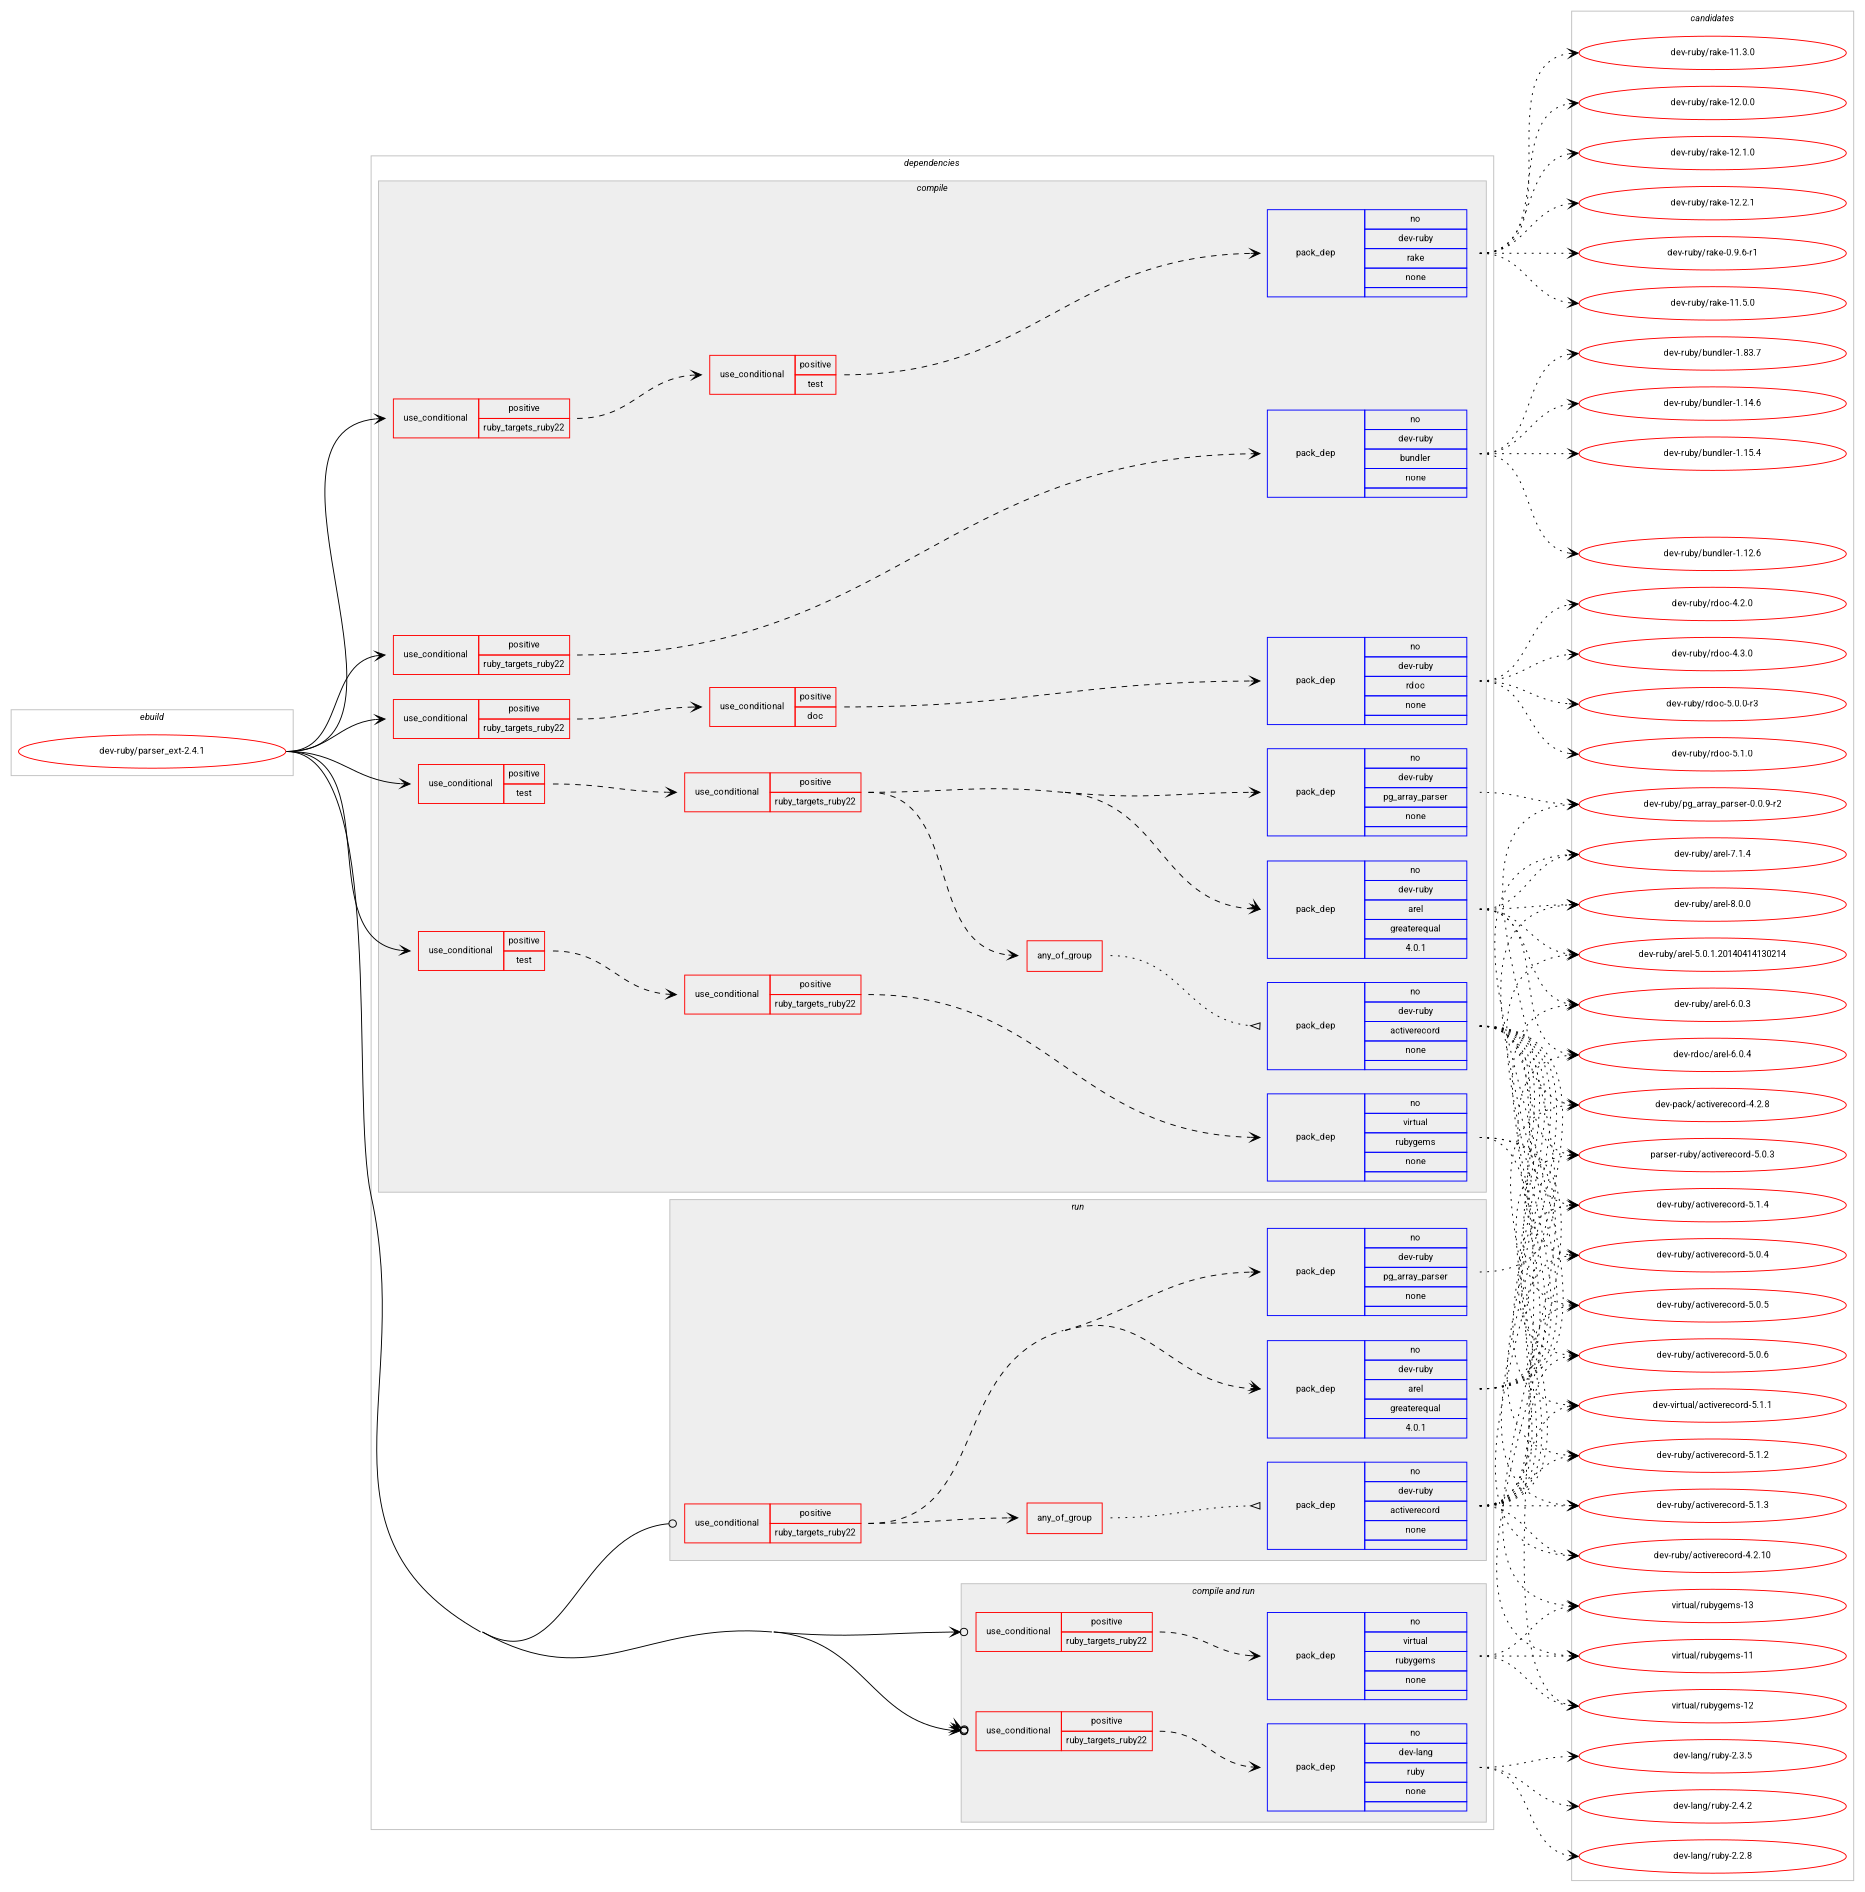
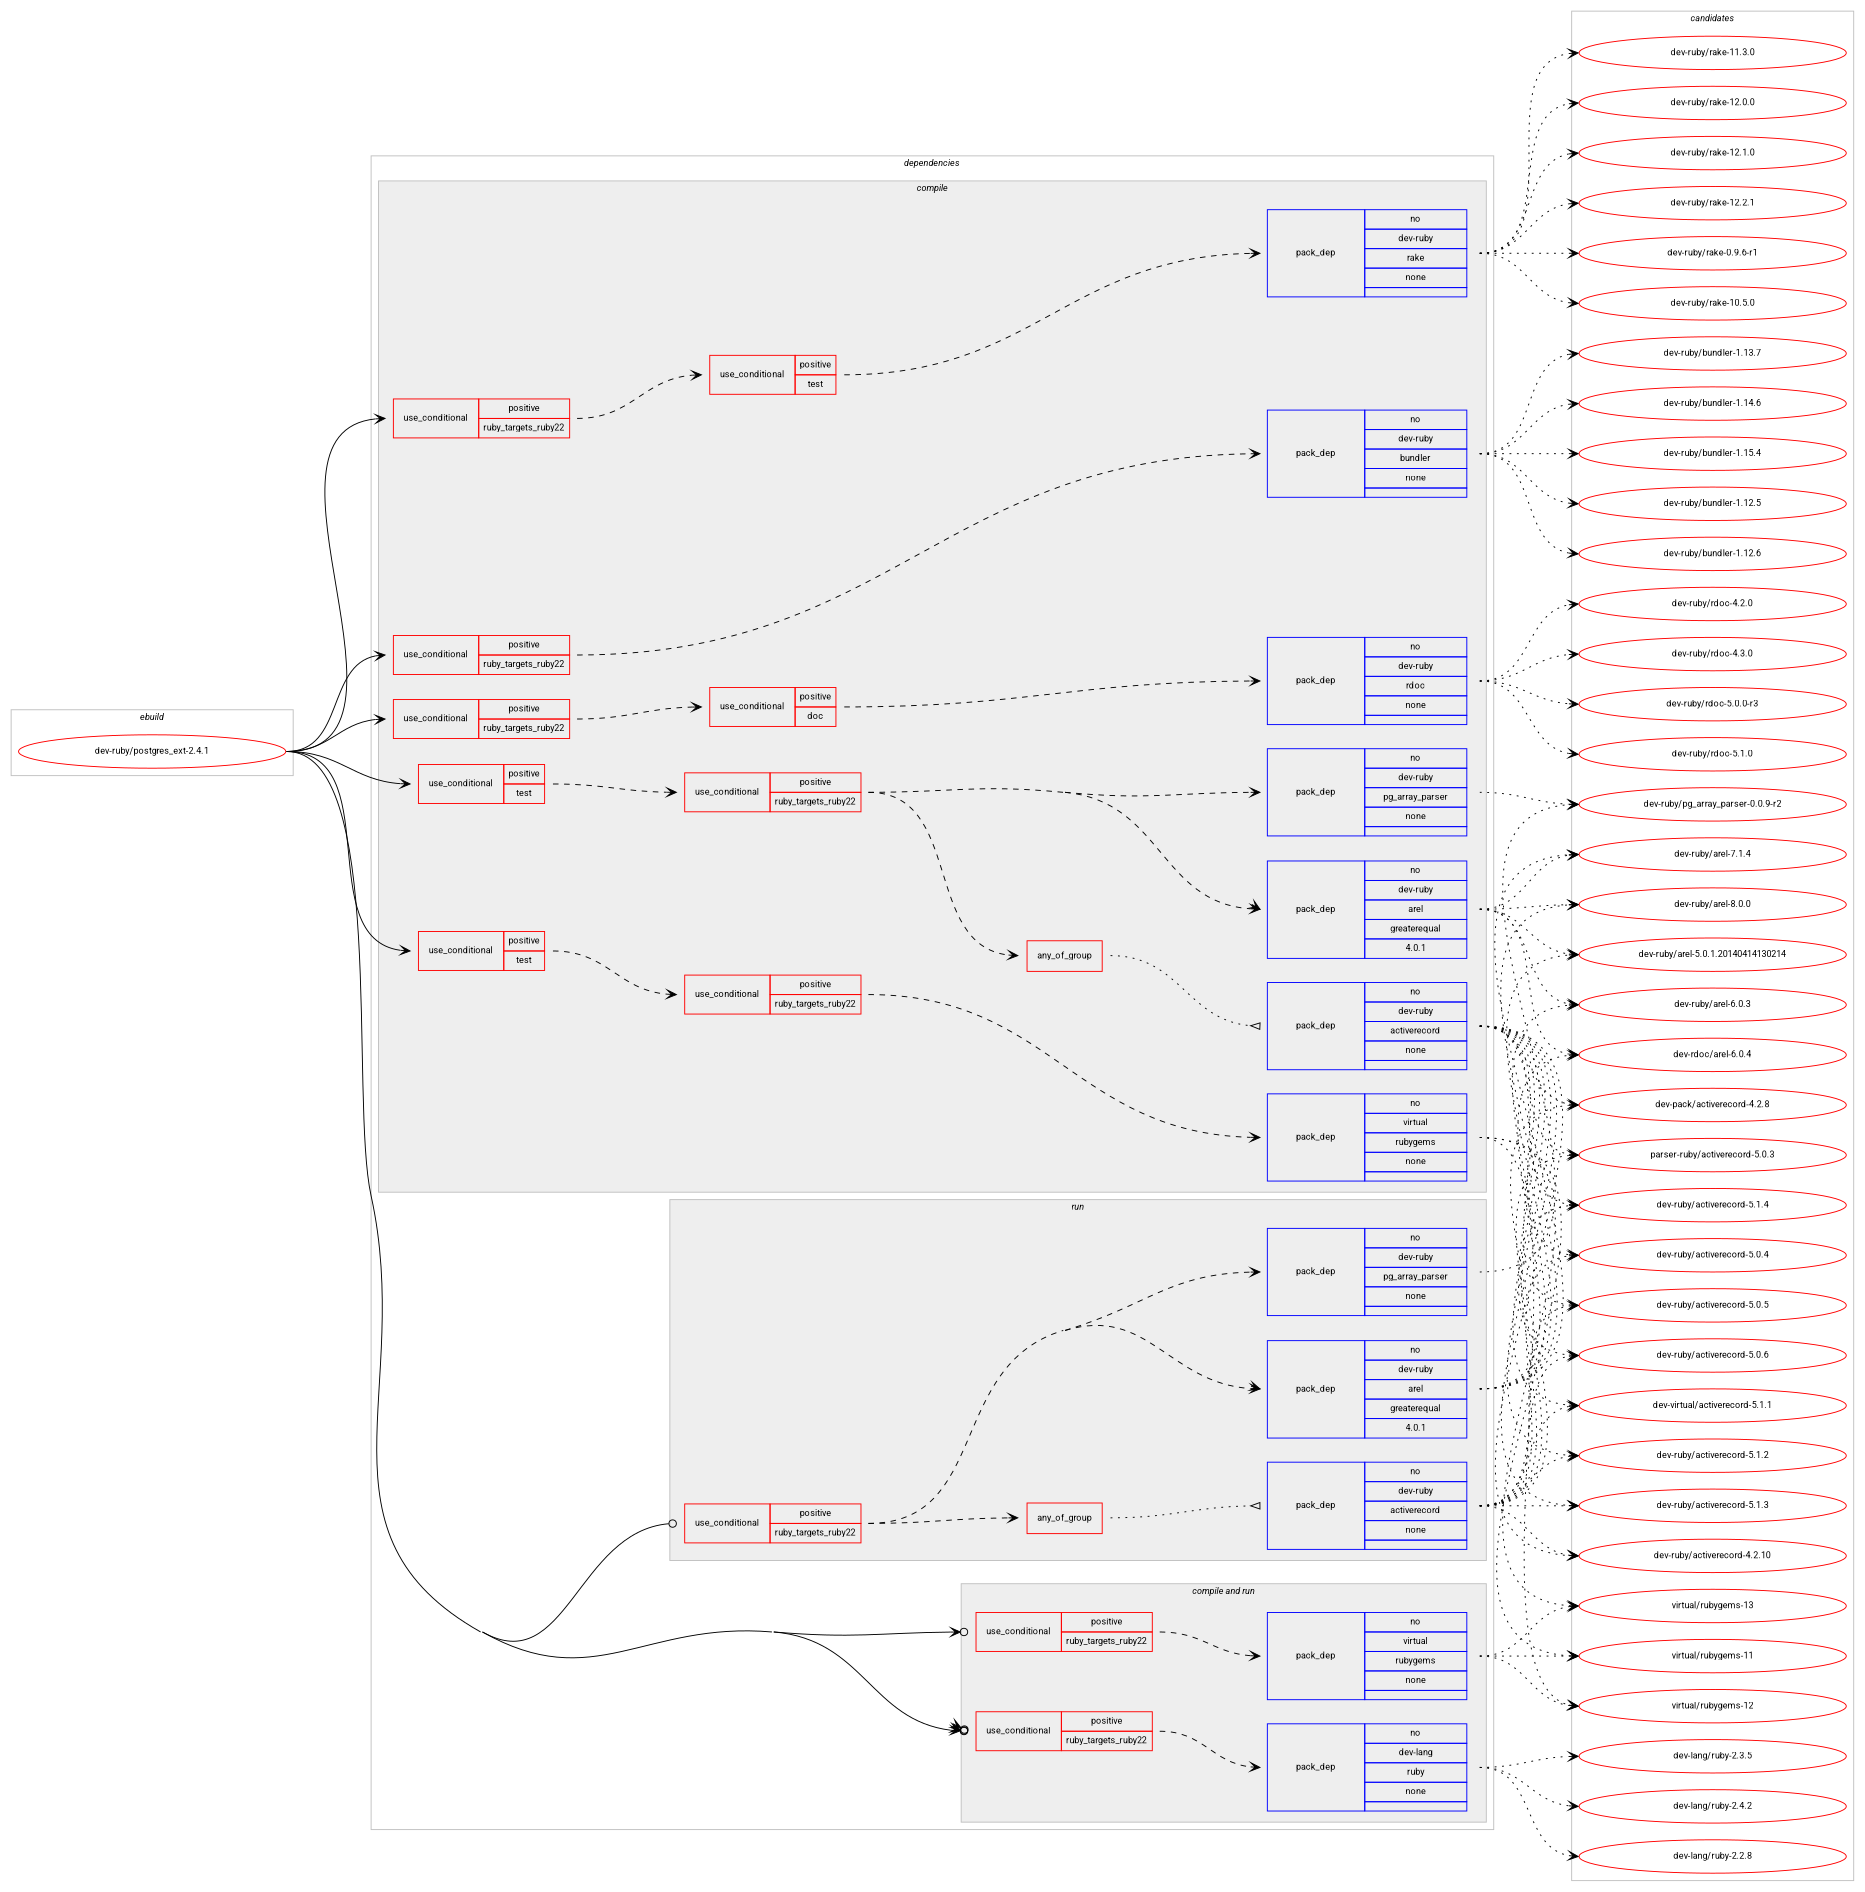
(1713, 303) -> (1713, 303)
(1713, 353) -> (1713, 353)
none -> (1713, 504)
(152, 751) -> (152, 751)
